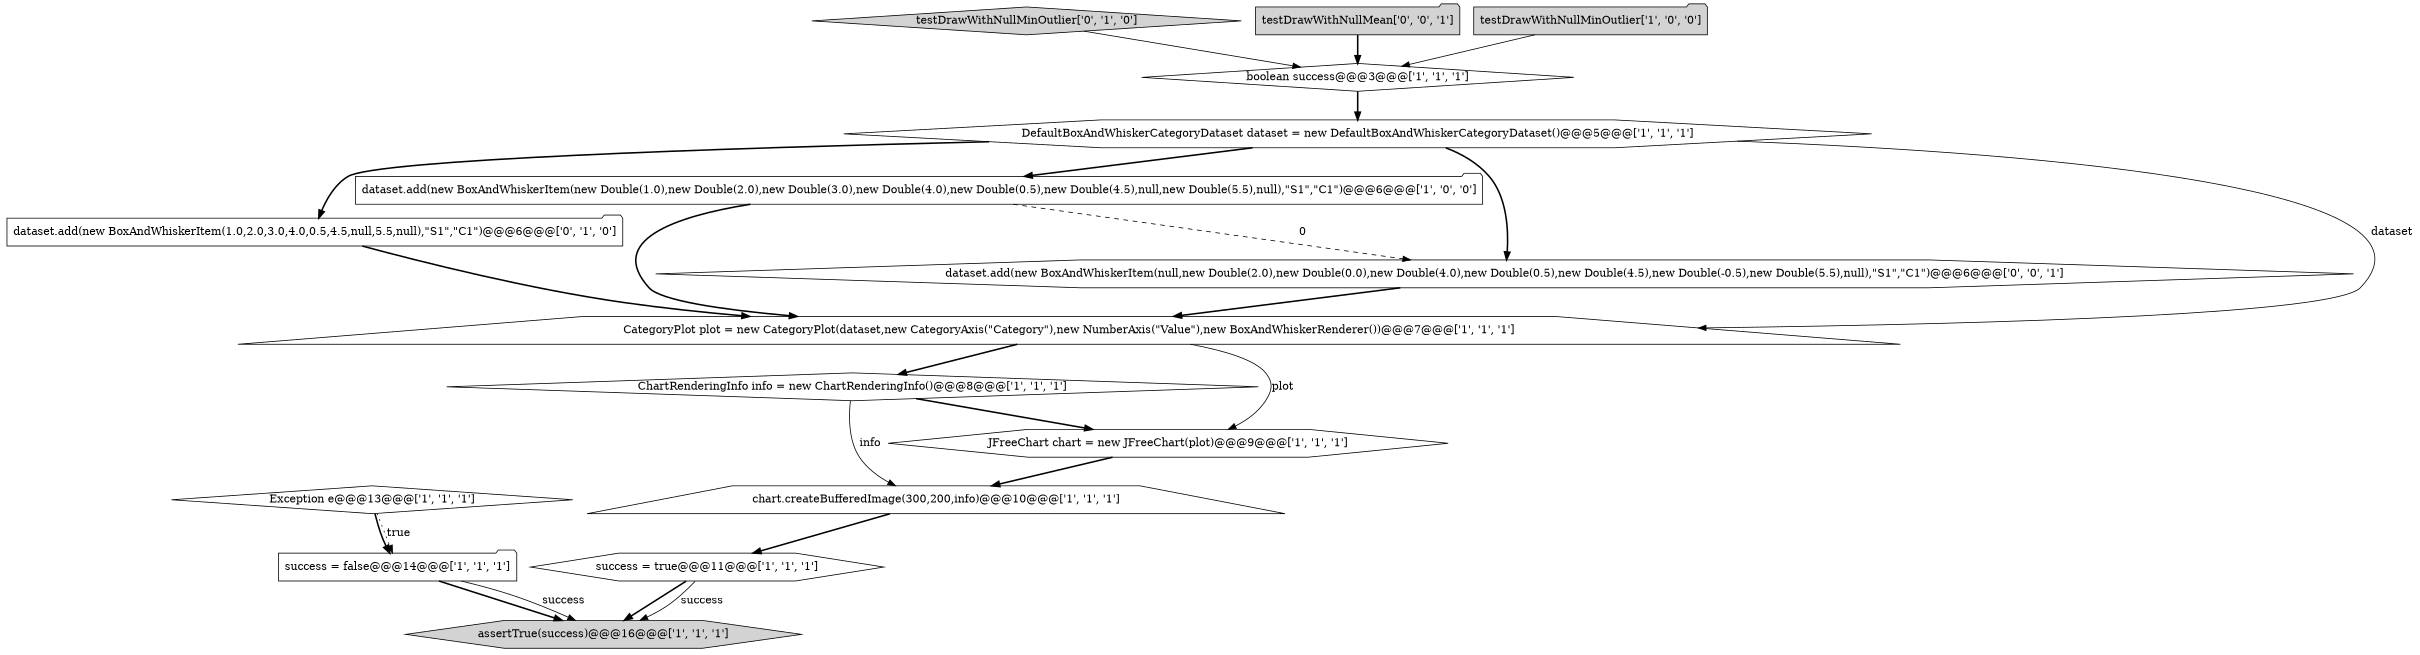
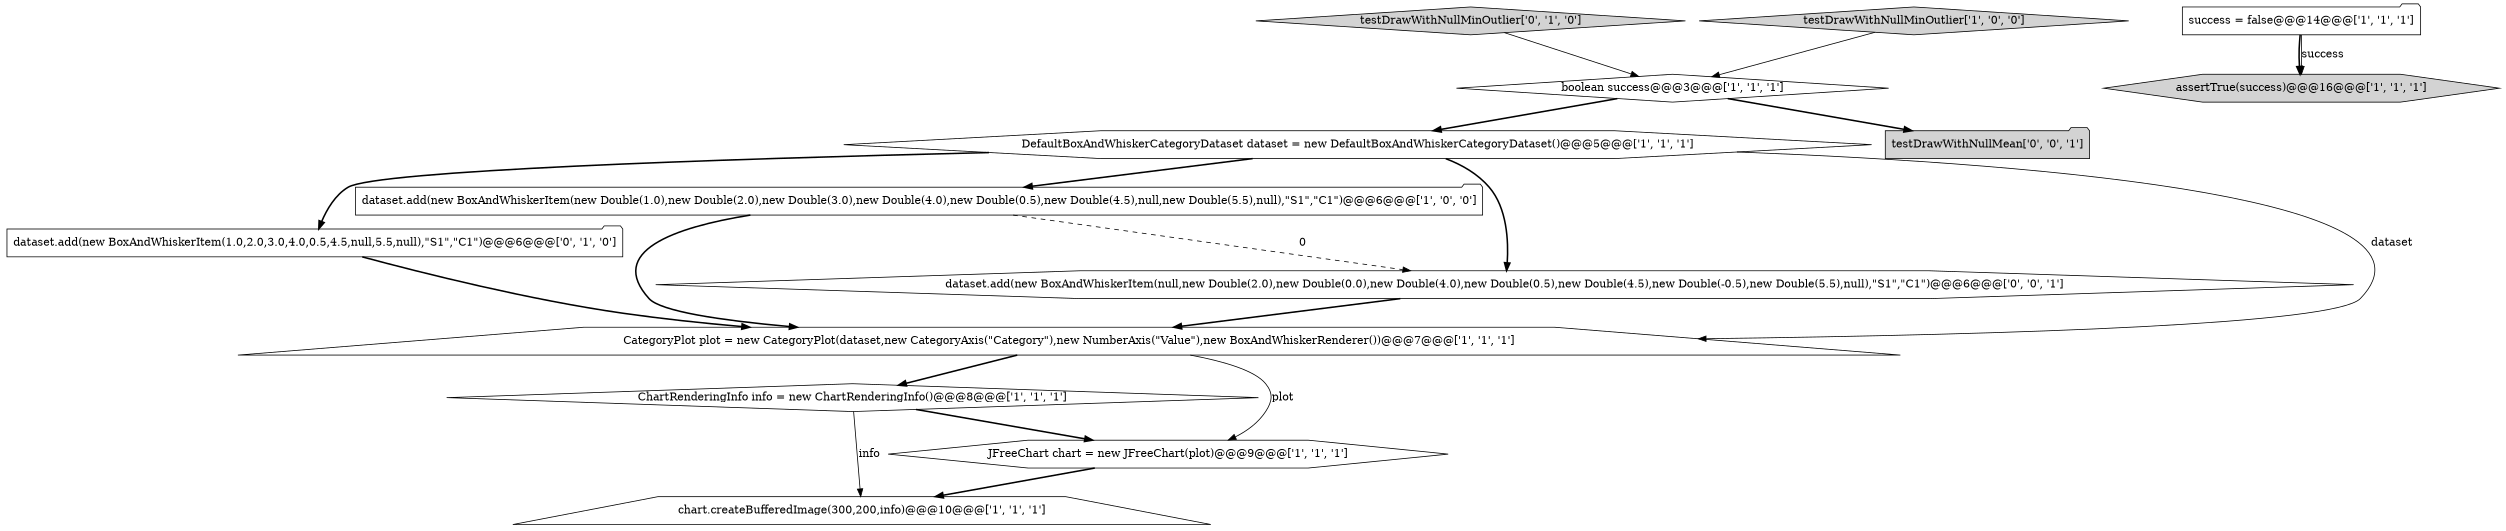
(1591, 21) -> (1914, 21)
(1358, 45) -> (1816, 114)
(372, 500) -> none
(707, 567) -> none
